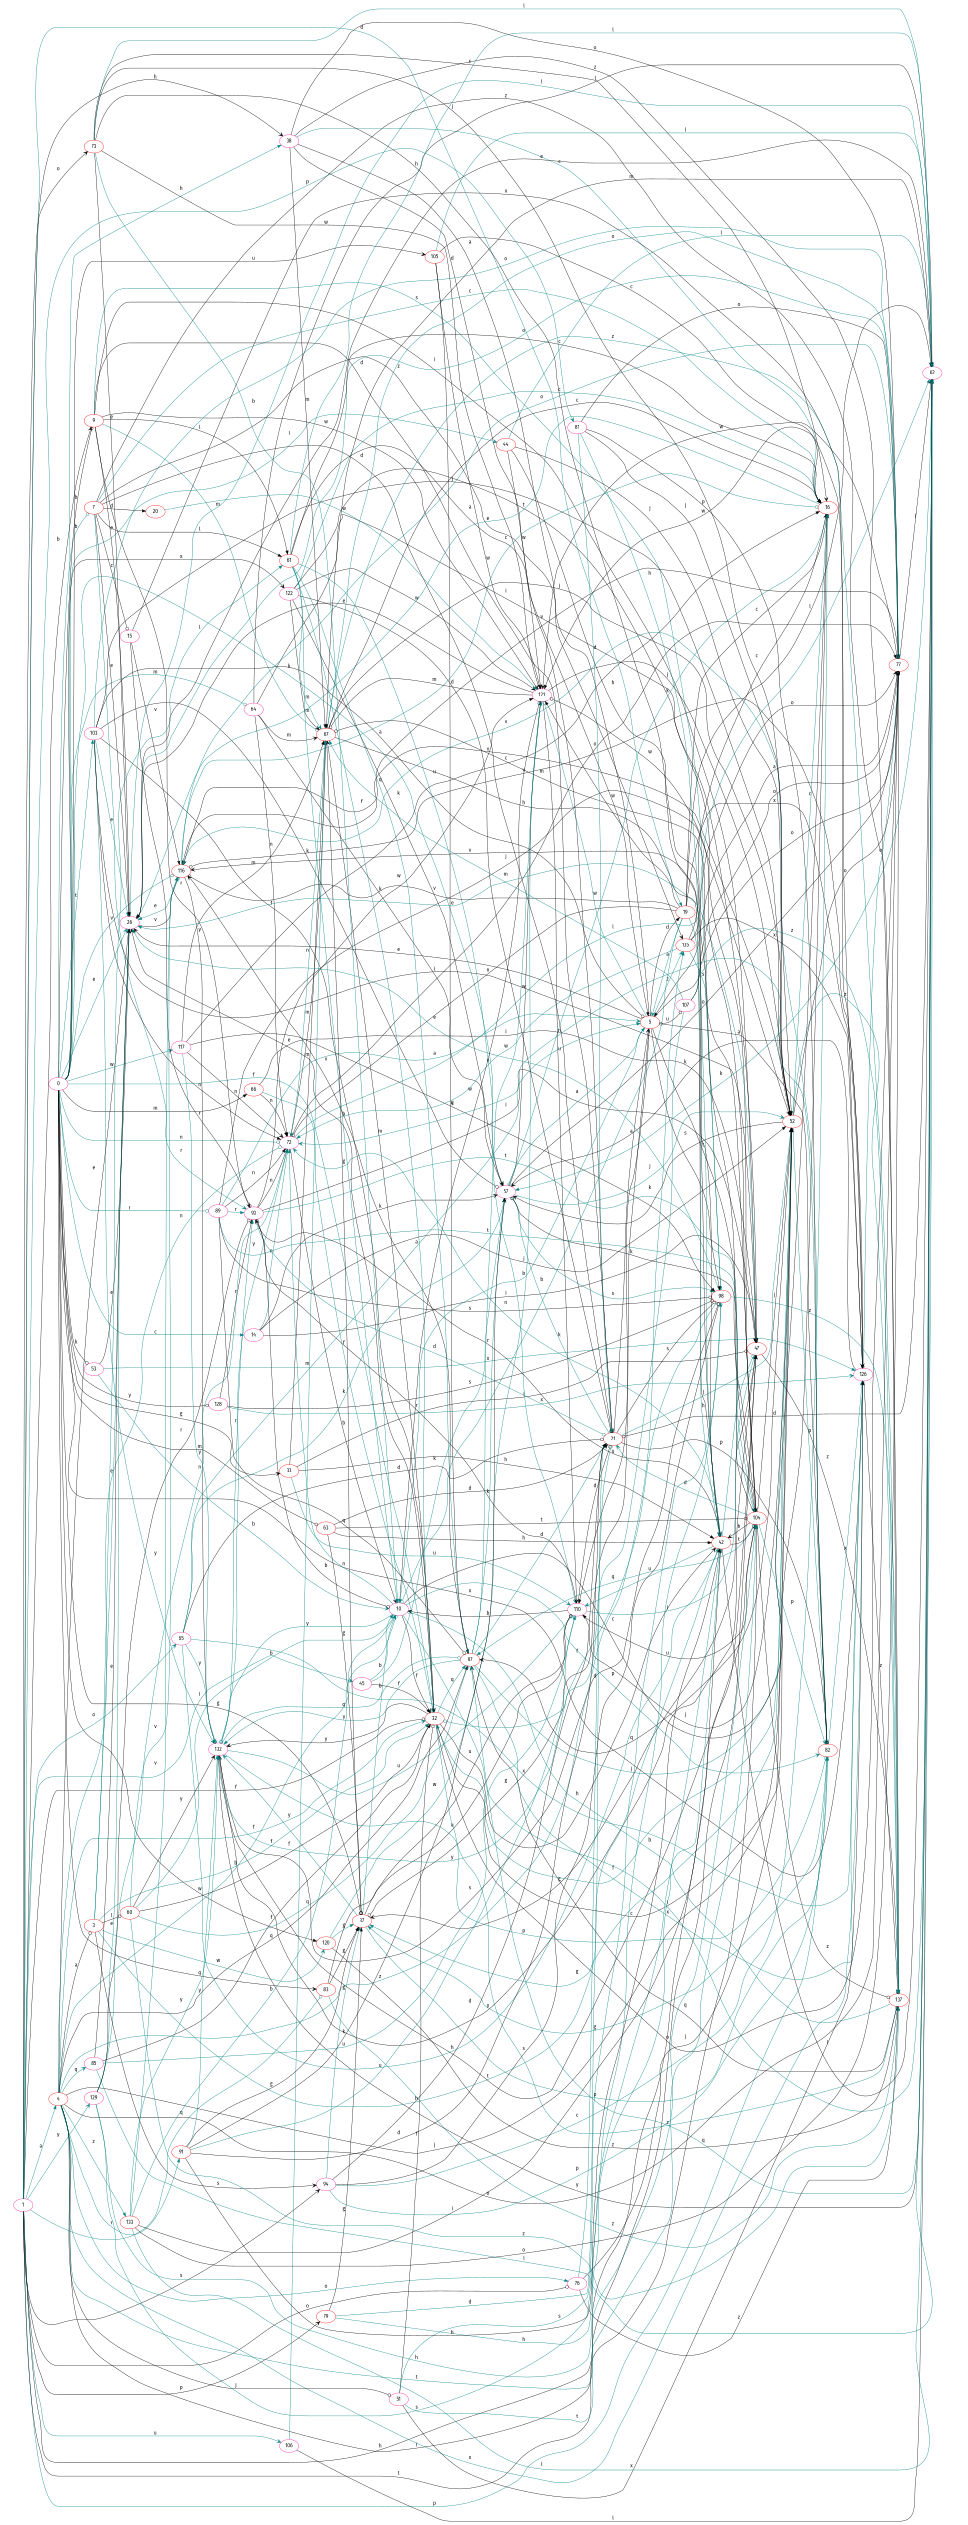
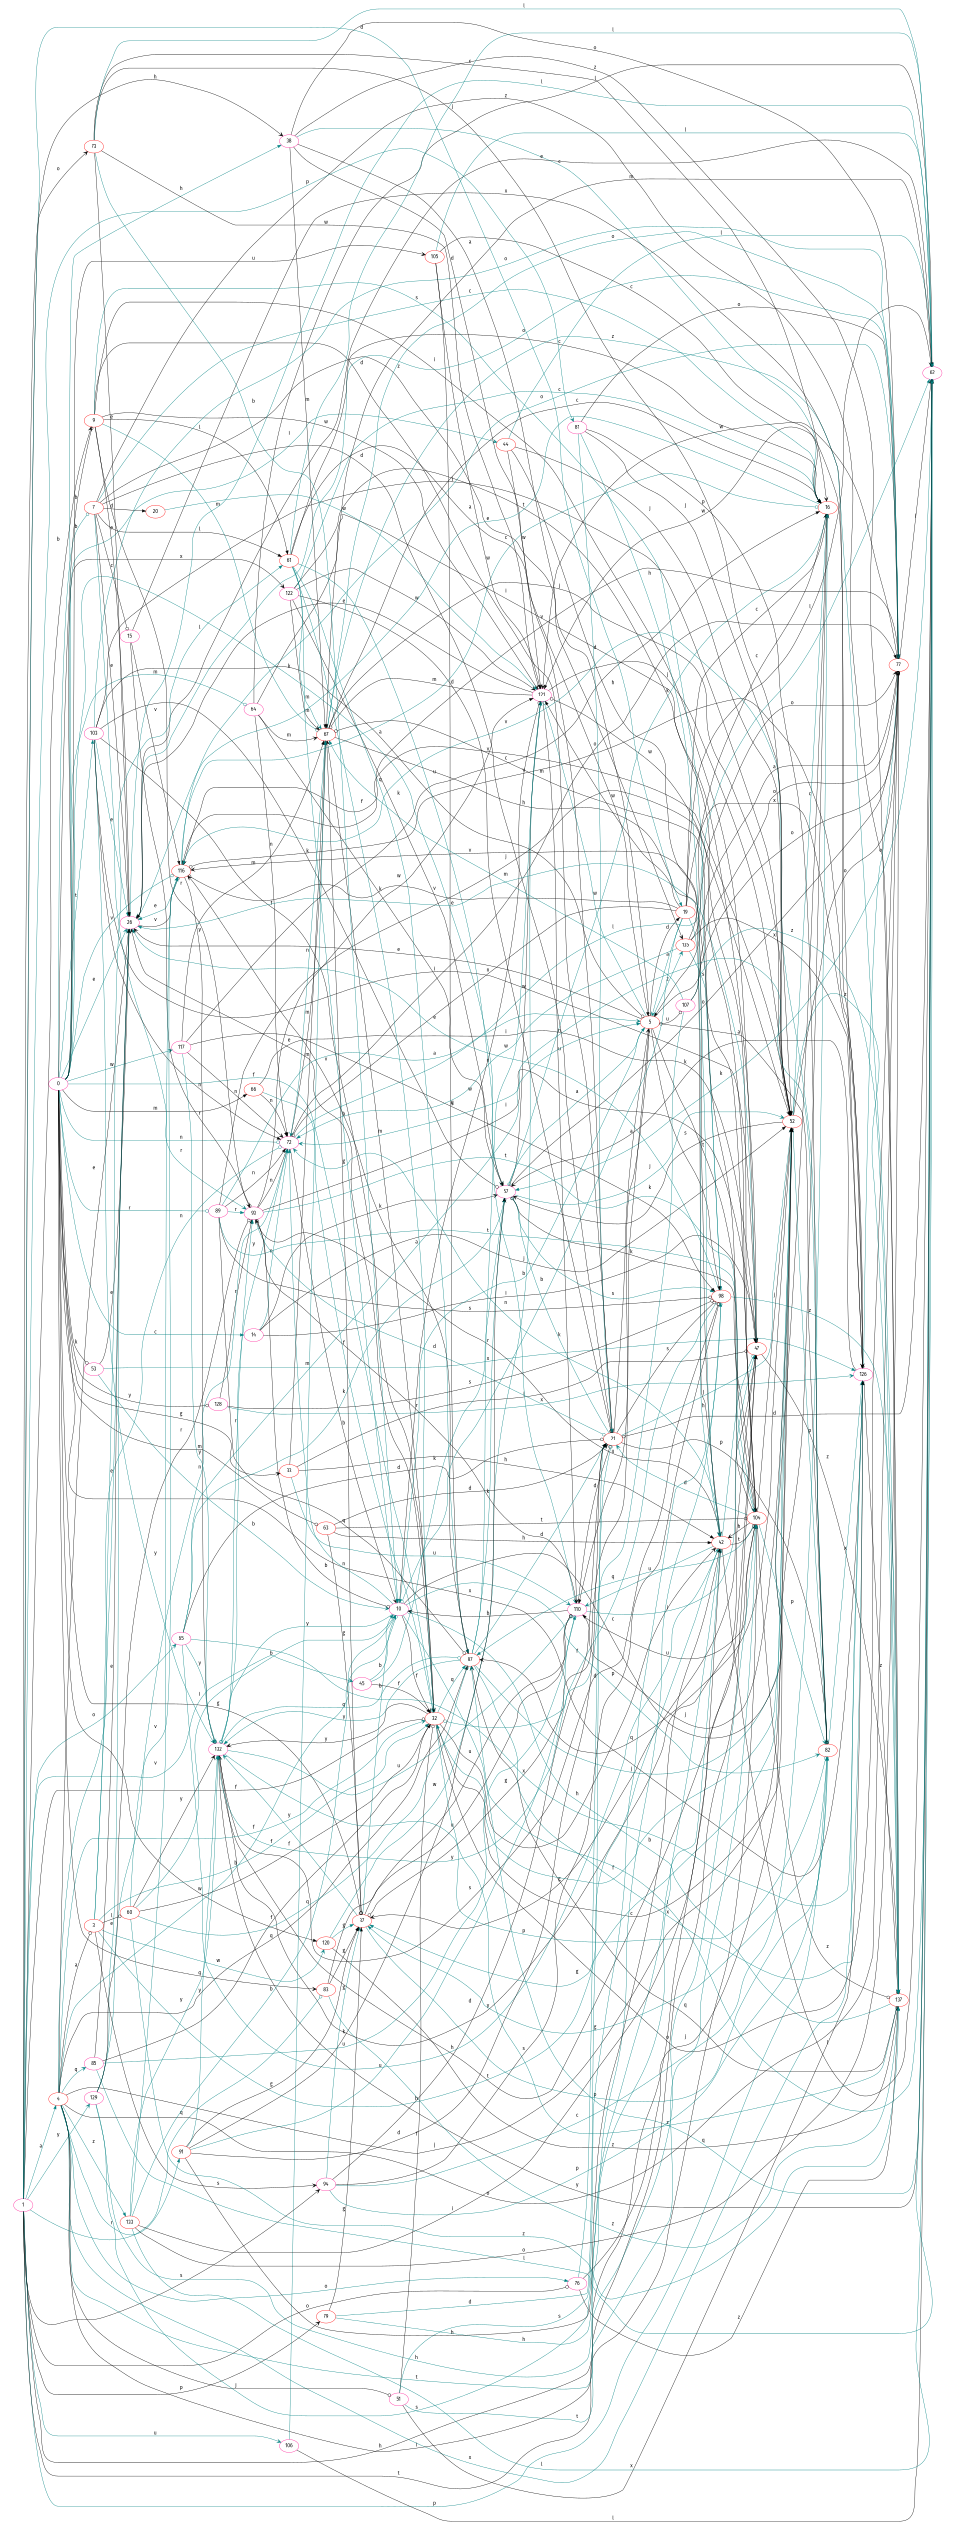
(630, 648) -> none
(580, 1725) -> none
